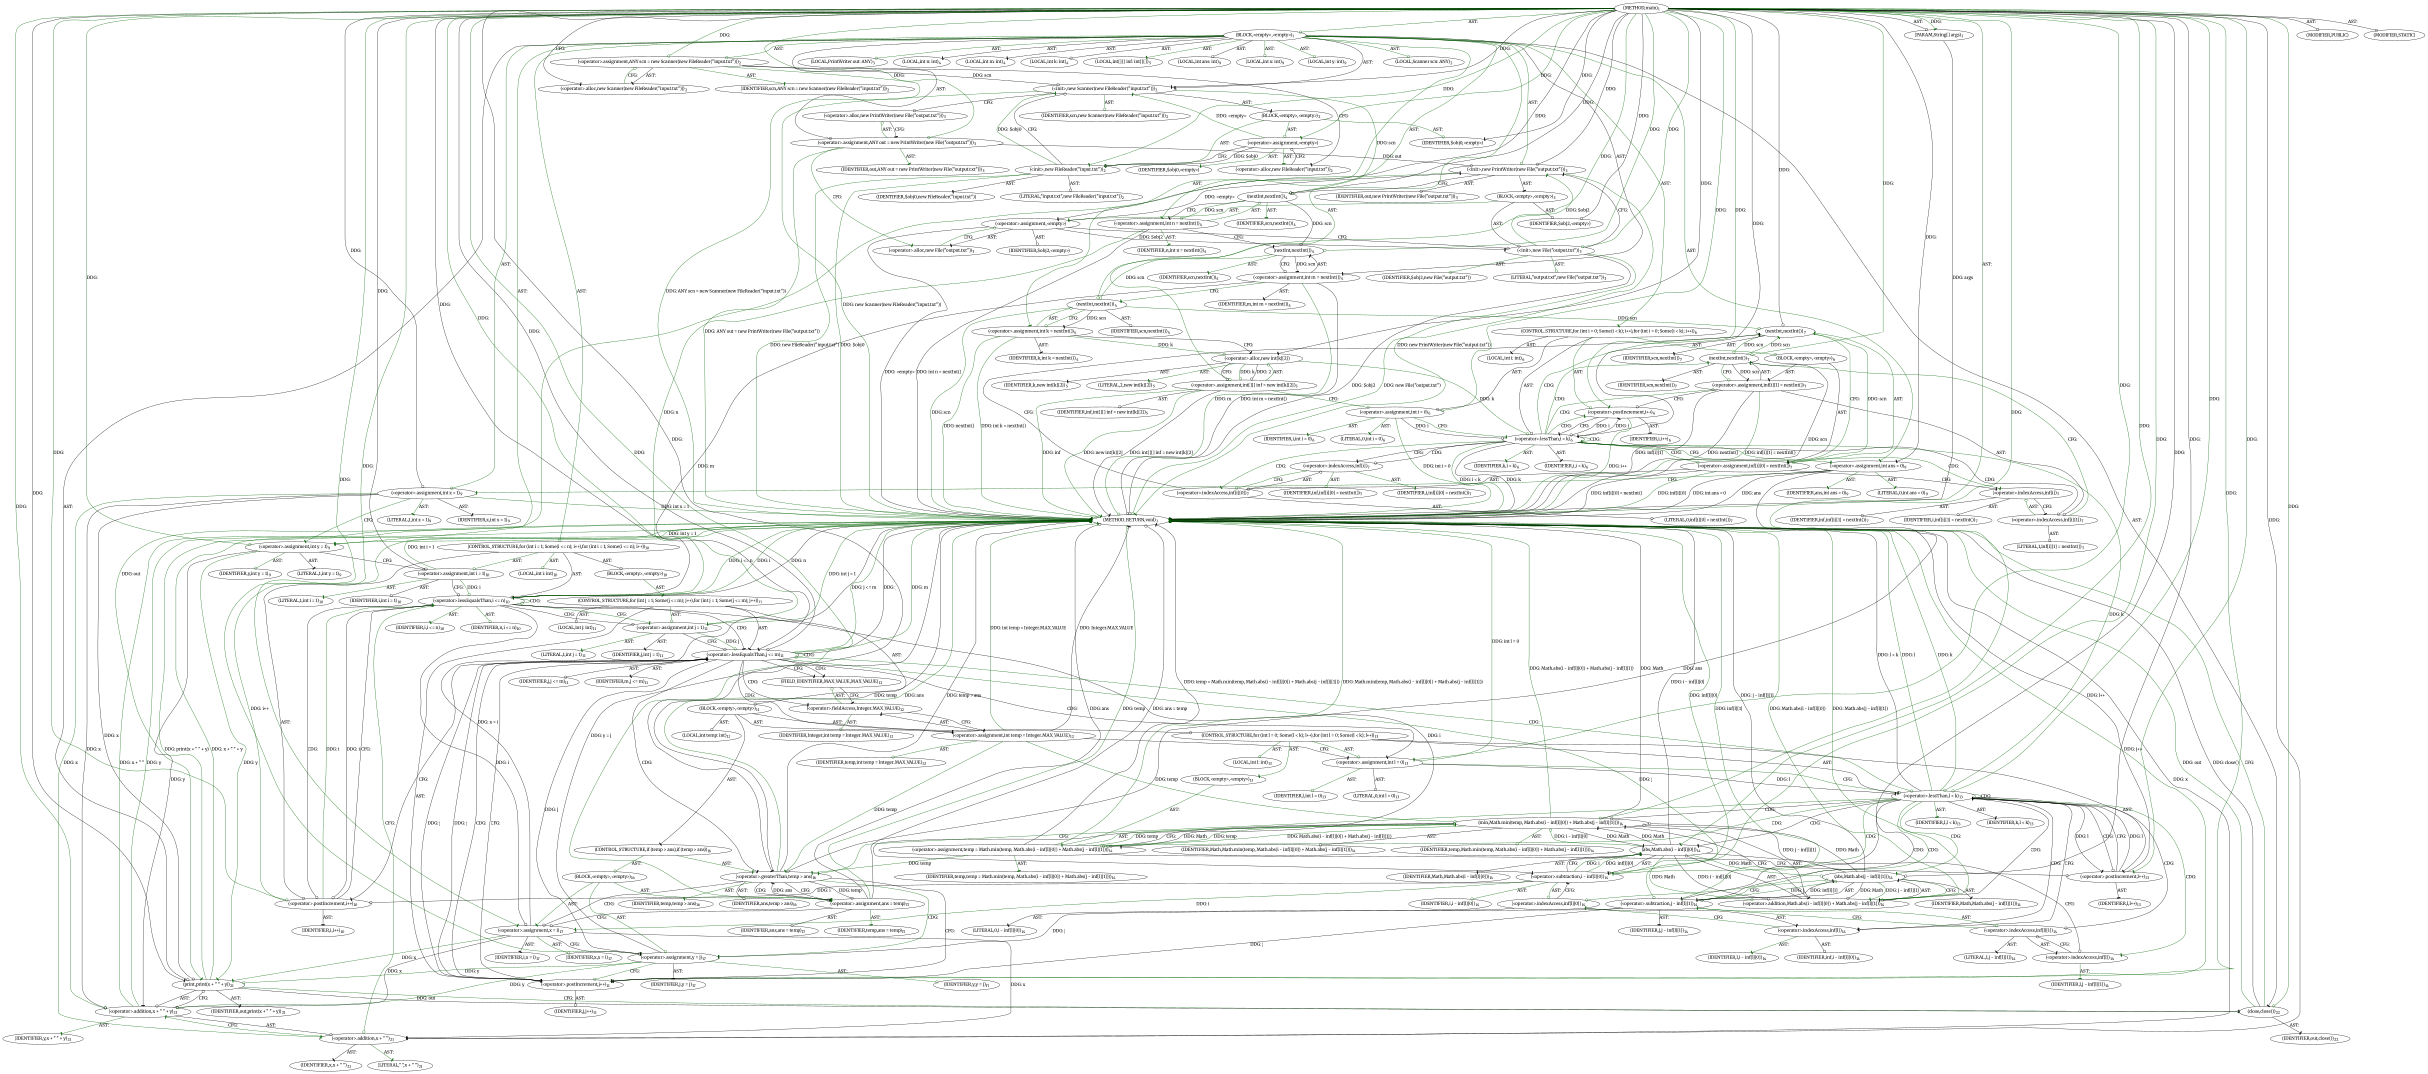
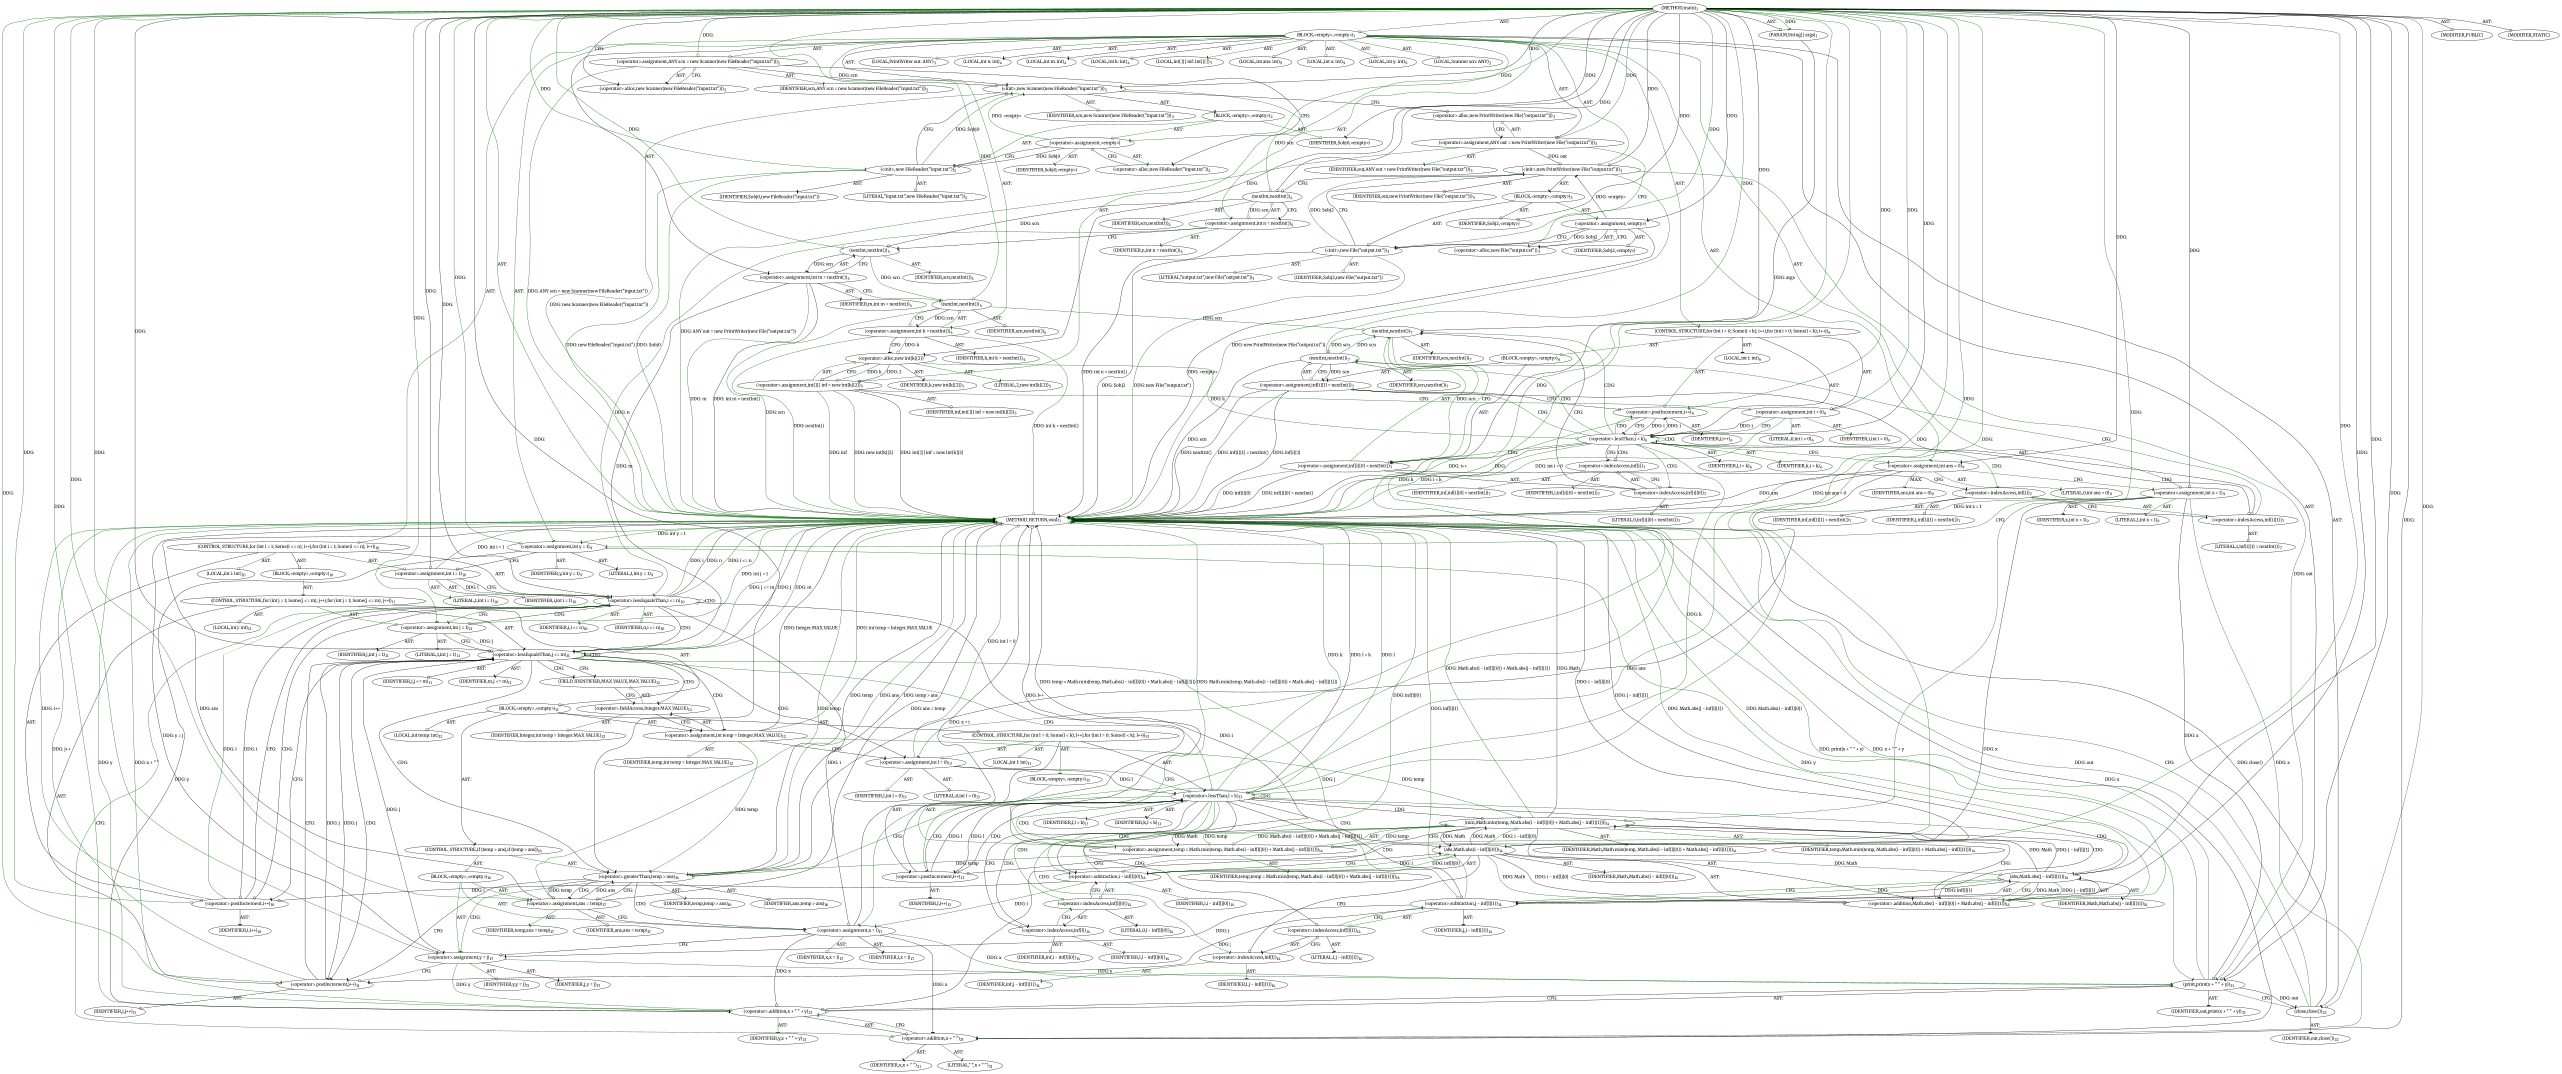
(1851, 480) -> (1917, 480)
none -> (1009, 985)
